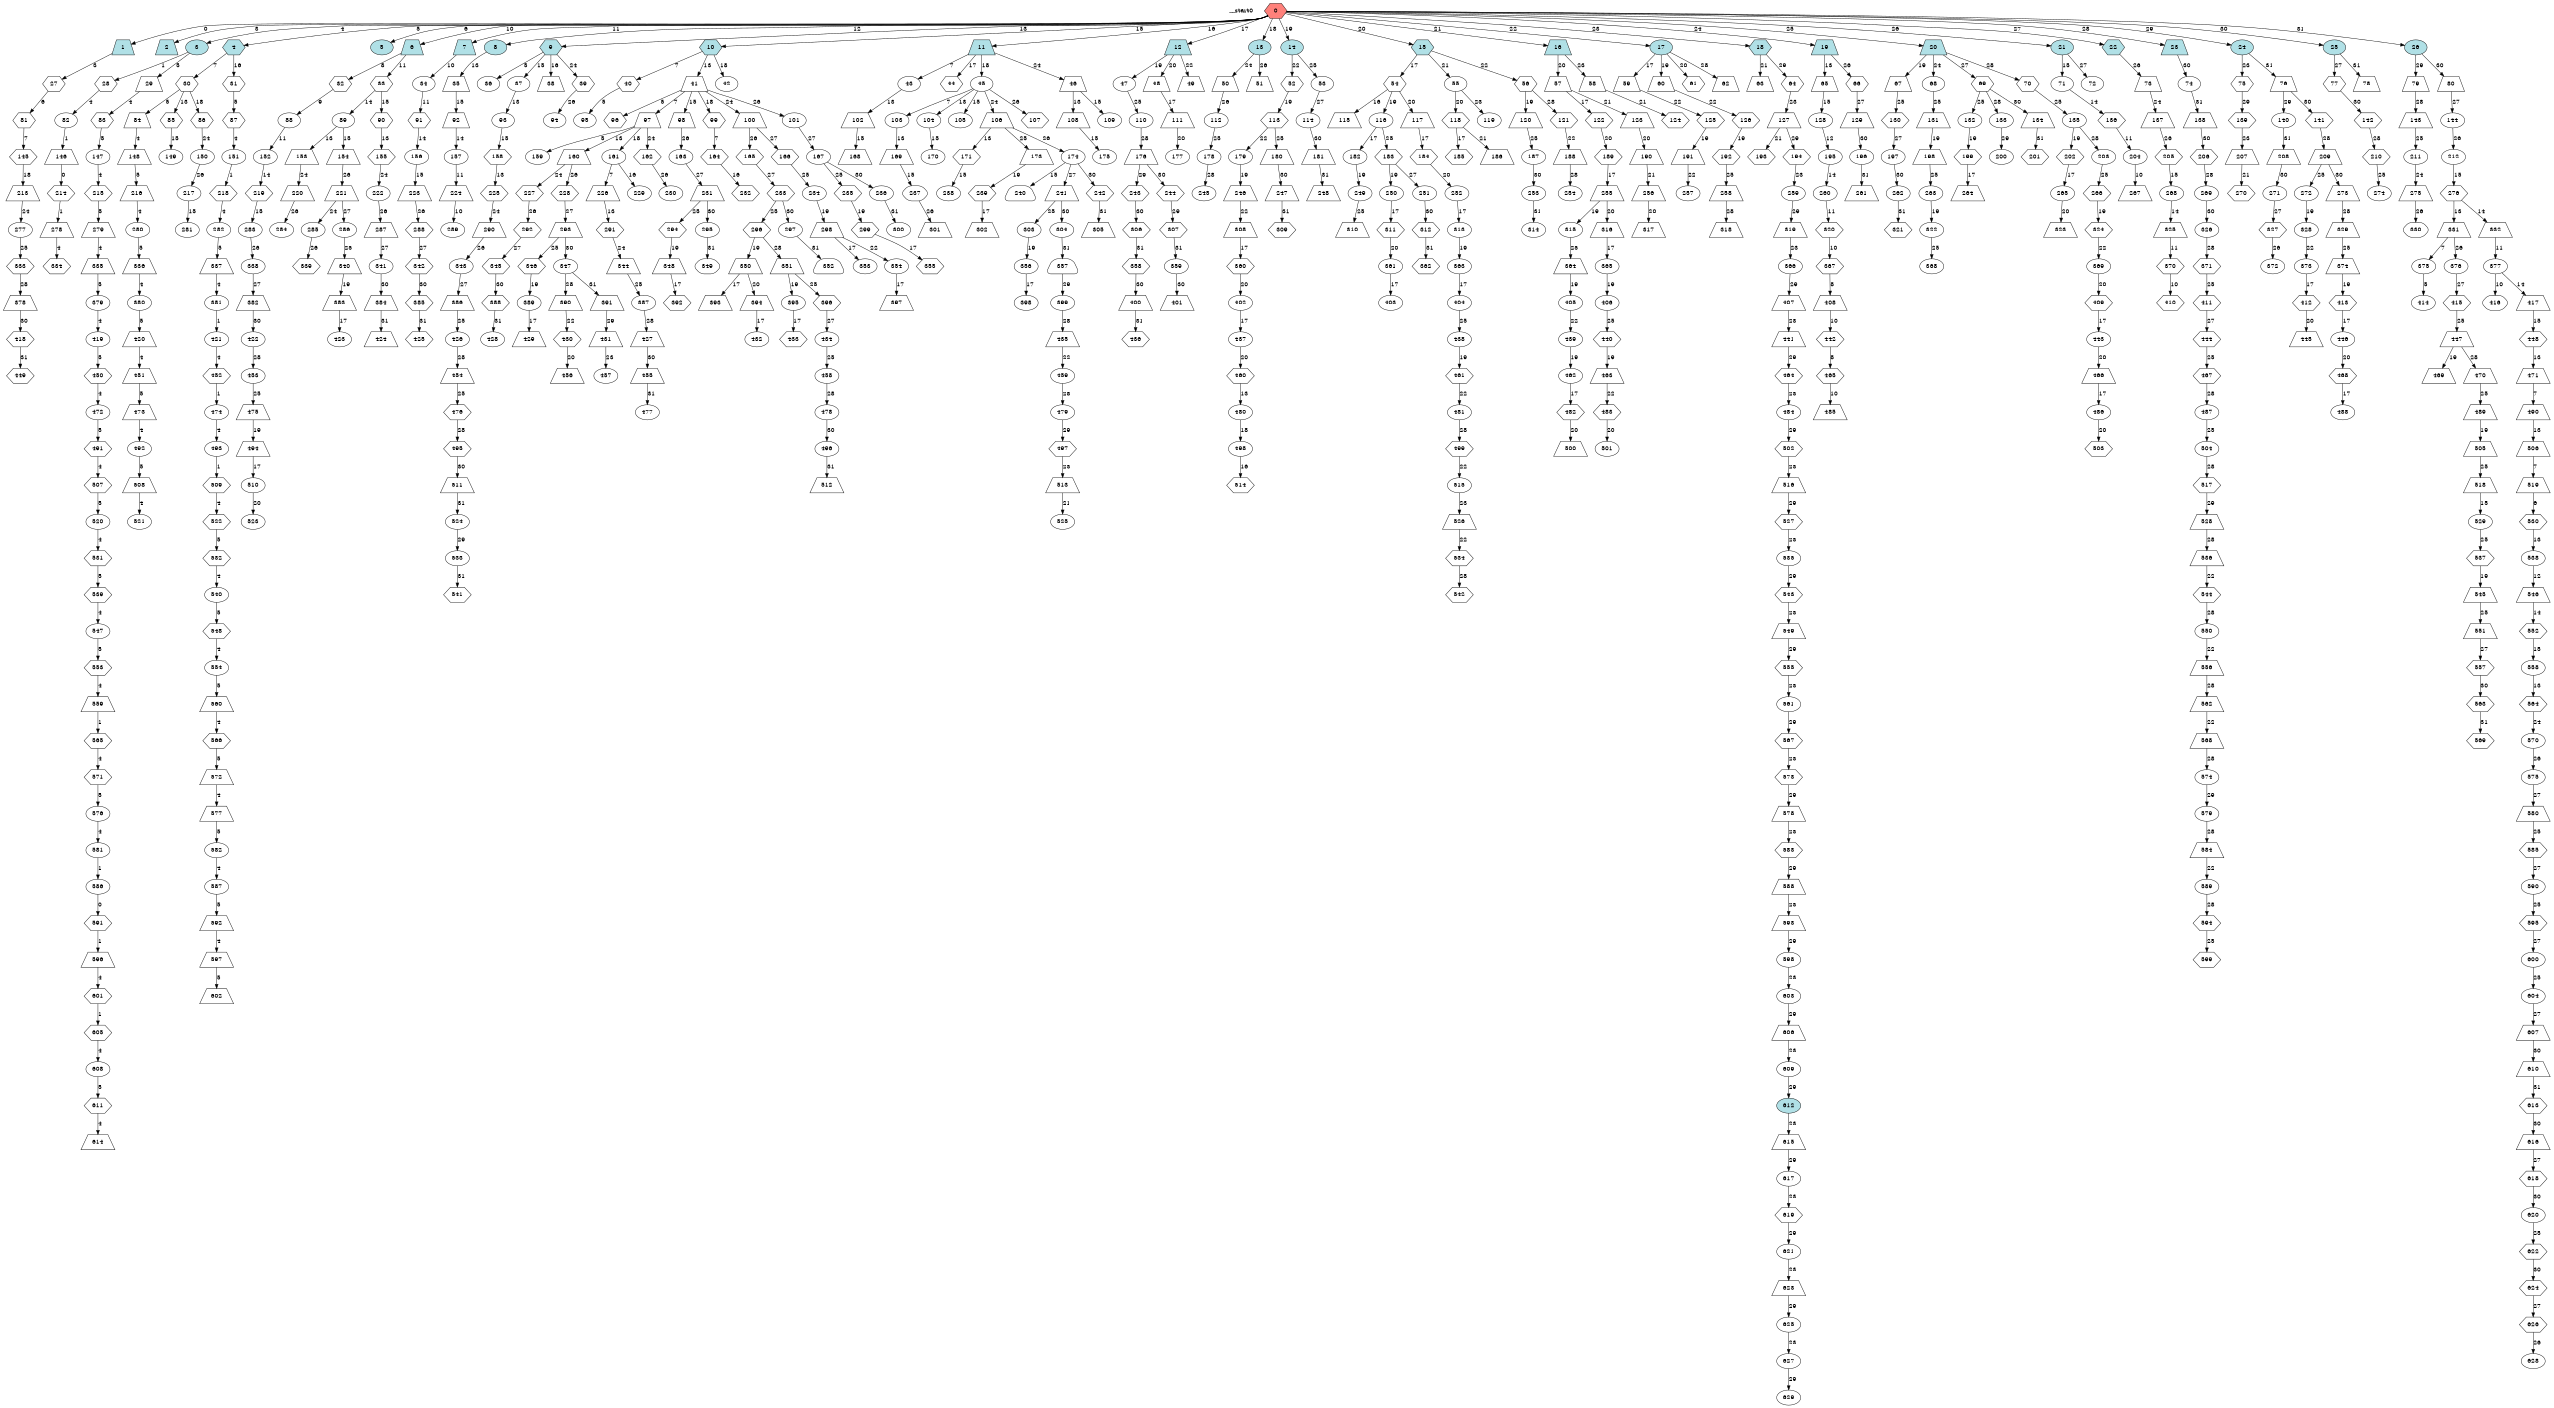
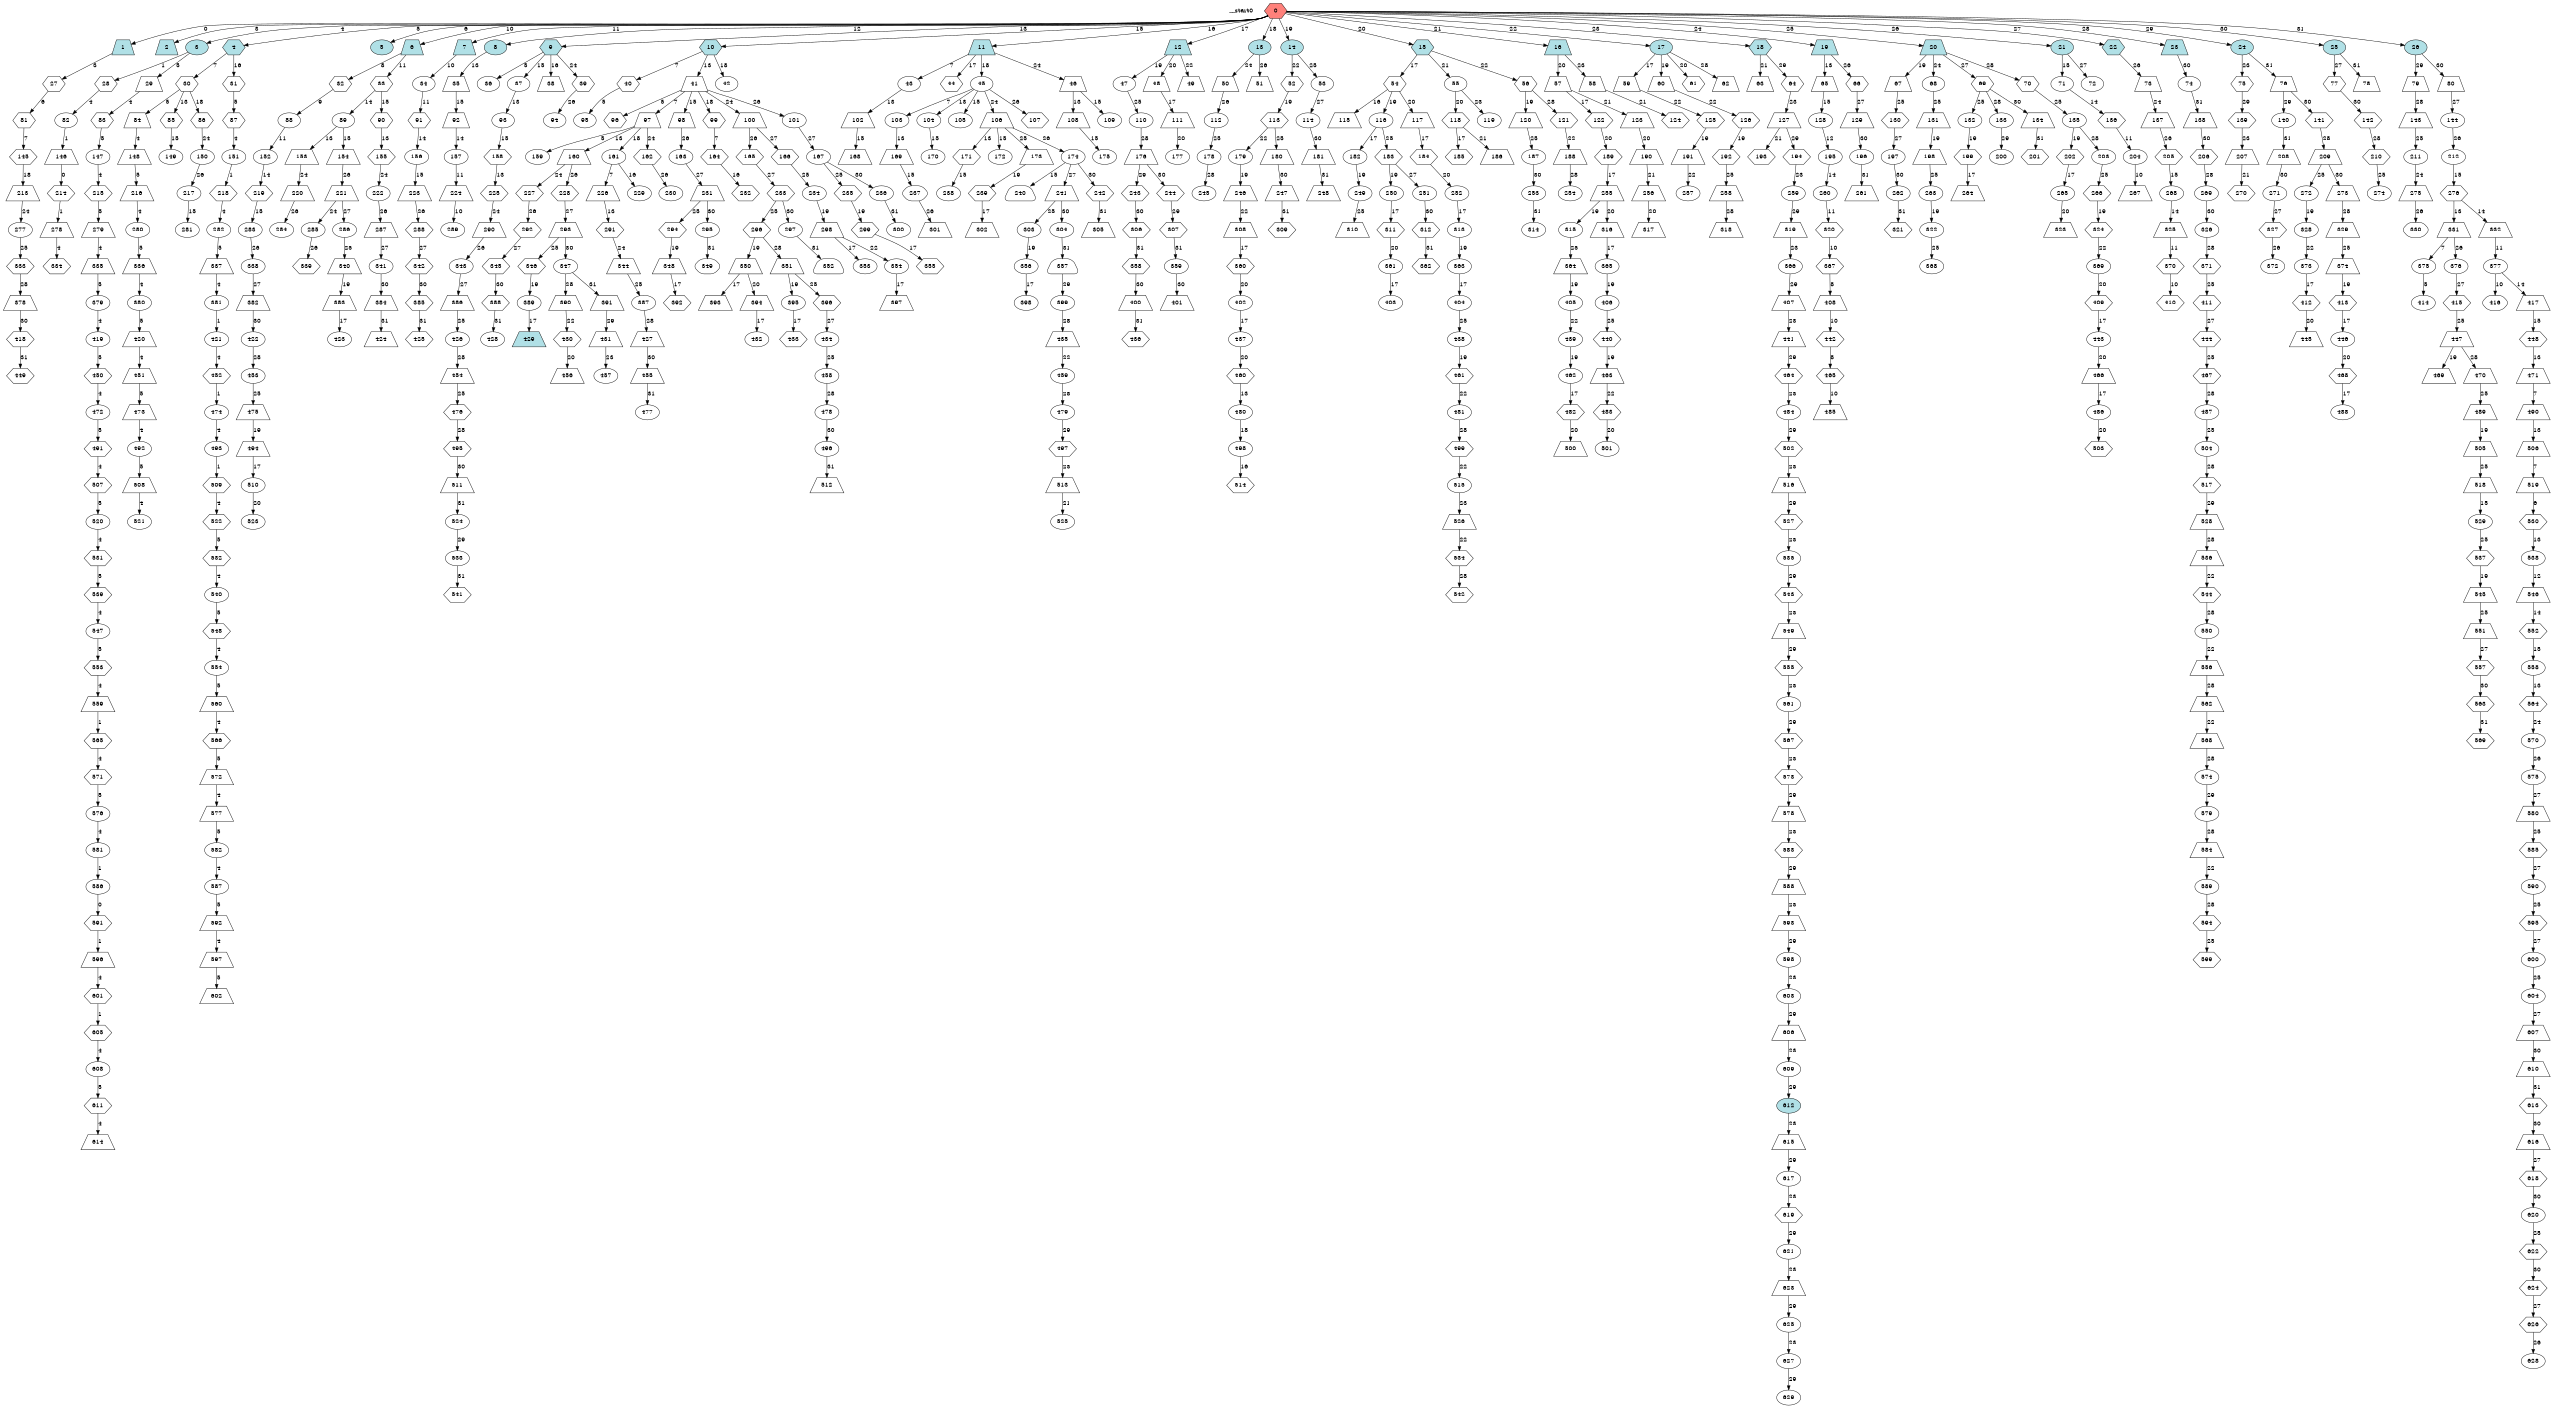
none -> (1000, 157)
(529, 339) -> (529, 339)
